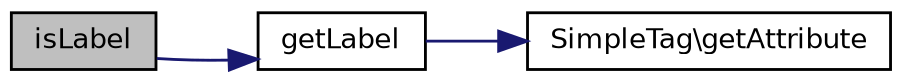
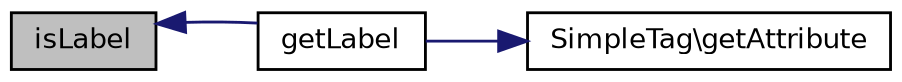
(193, 60) -> (222, 22)
